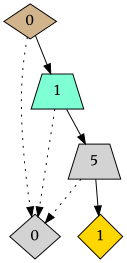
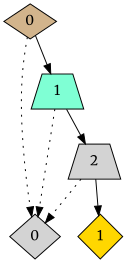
(94, 162) -> (94, 162)
